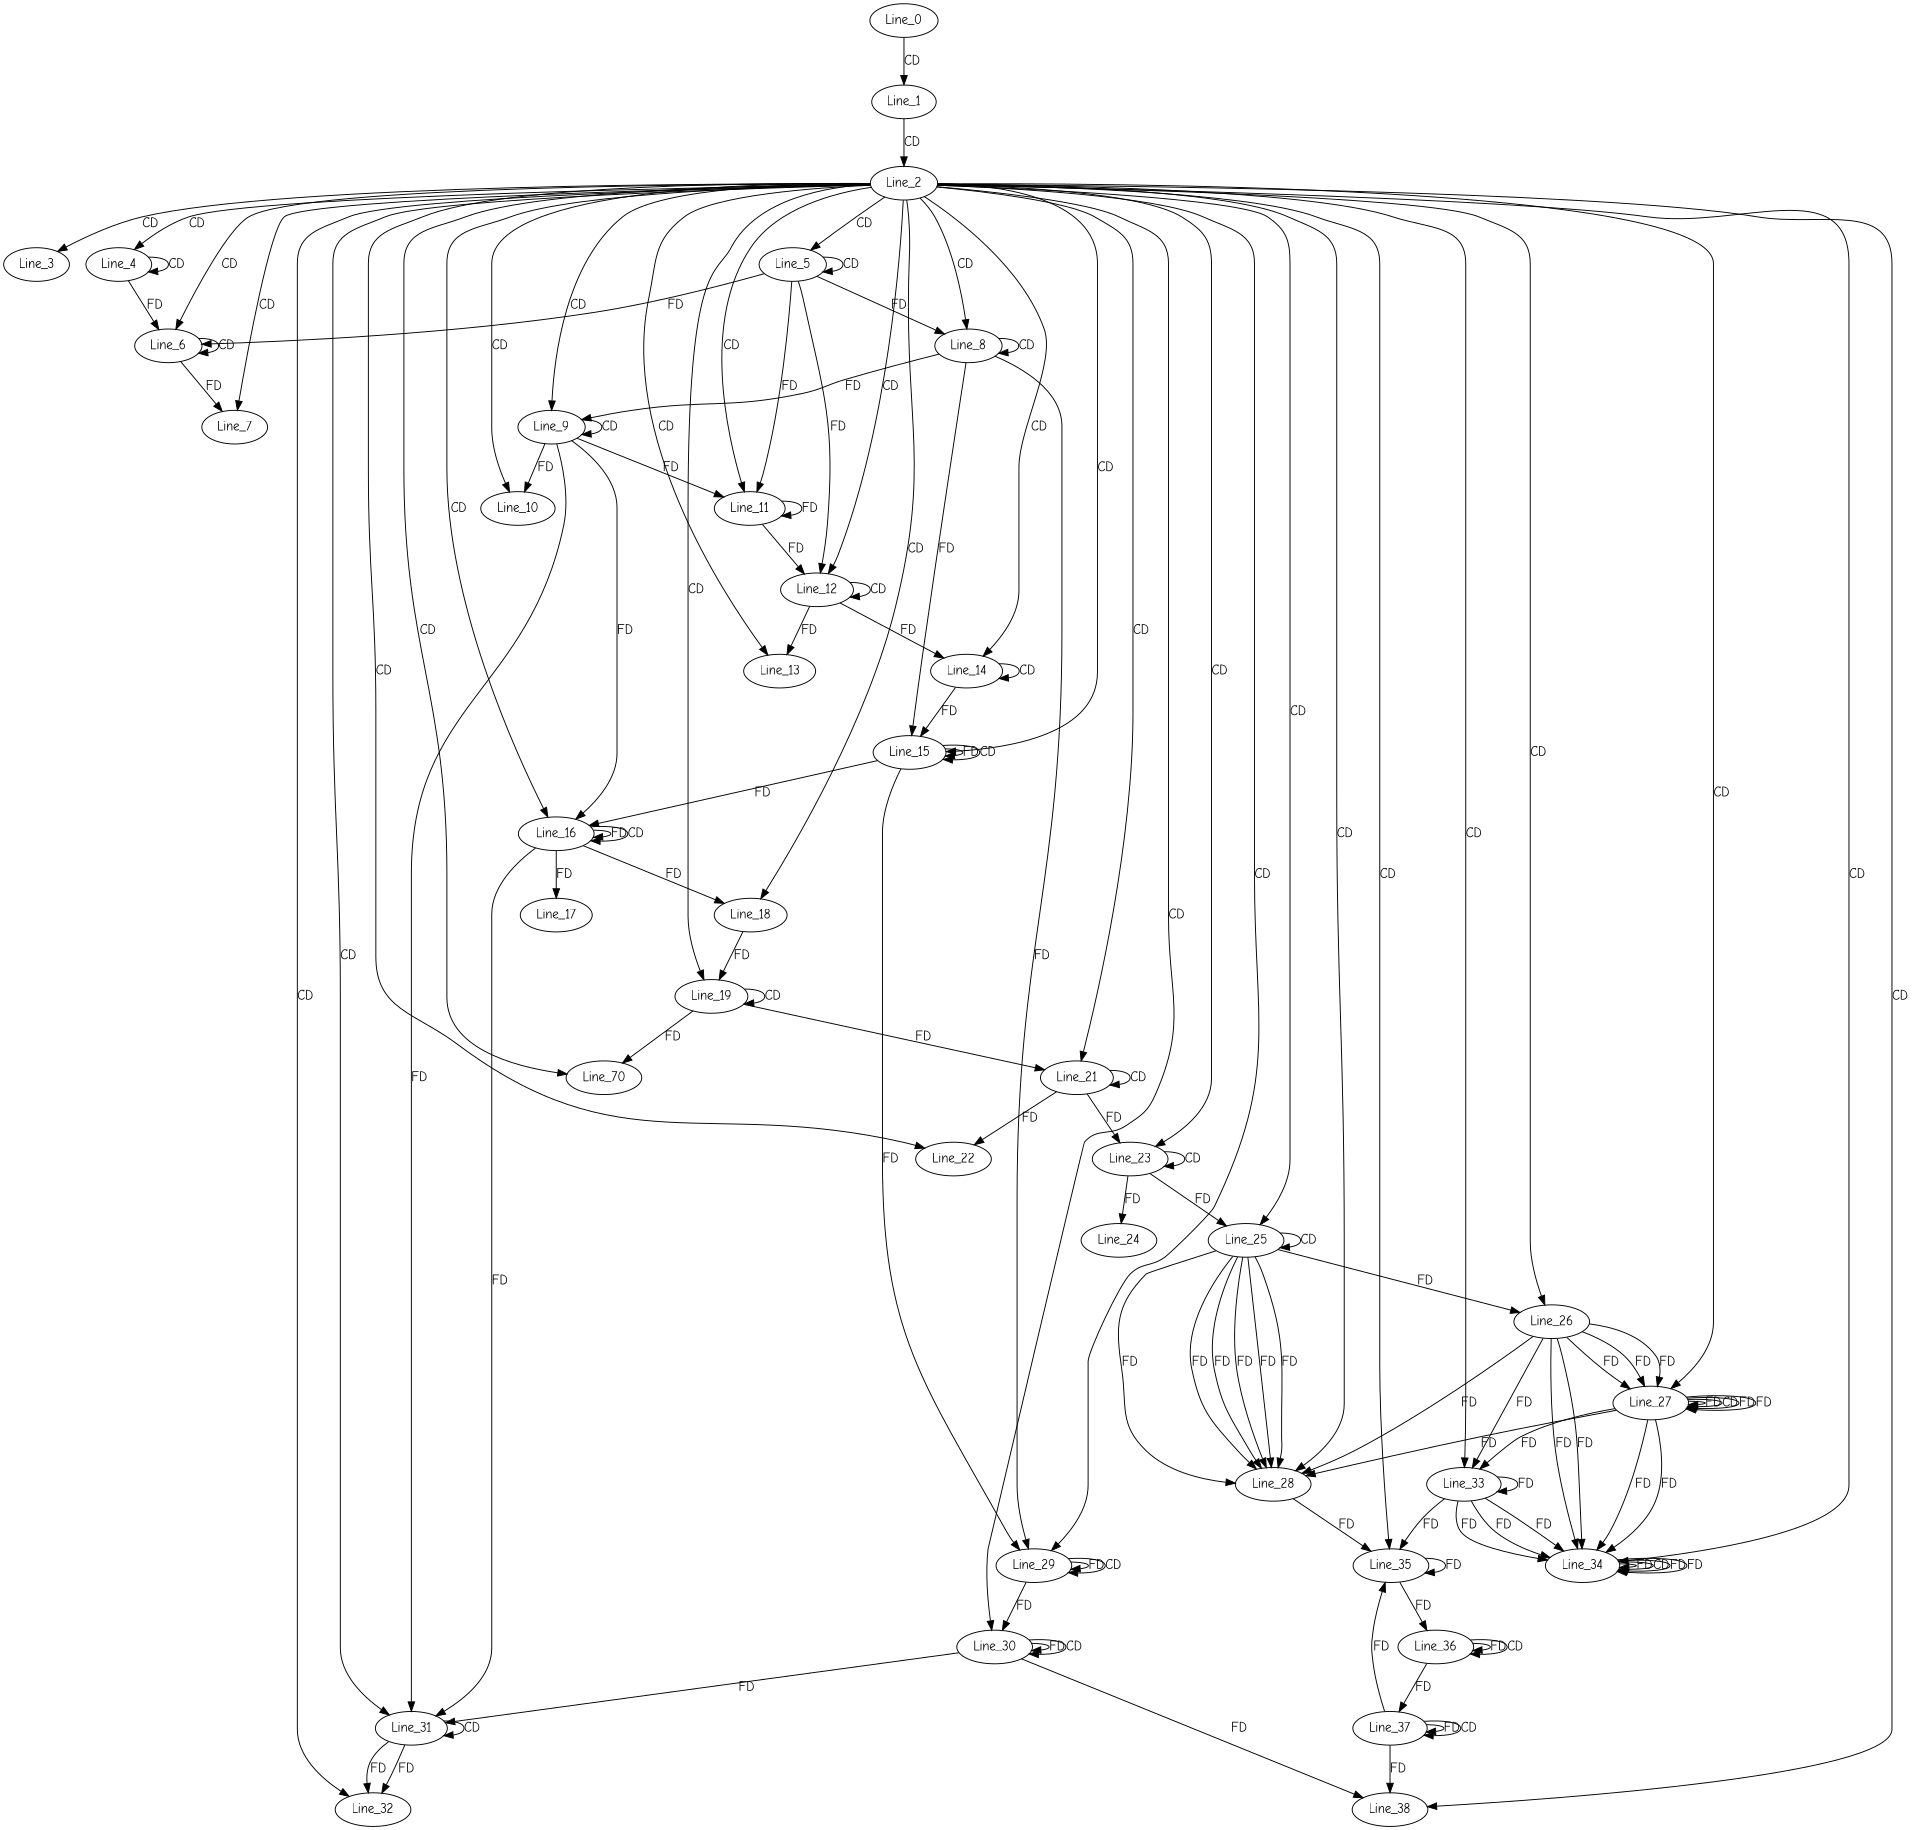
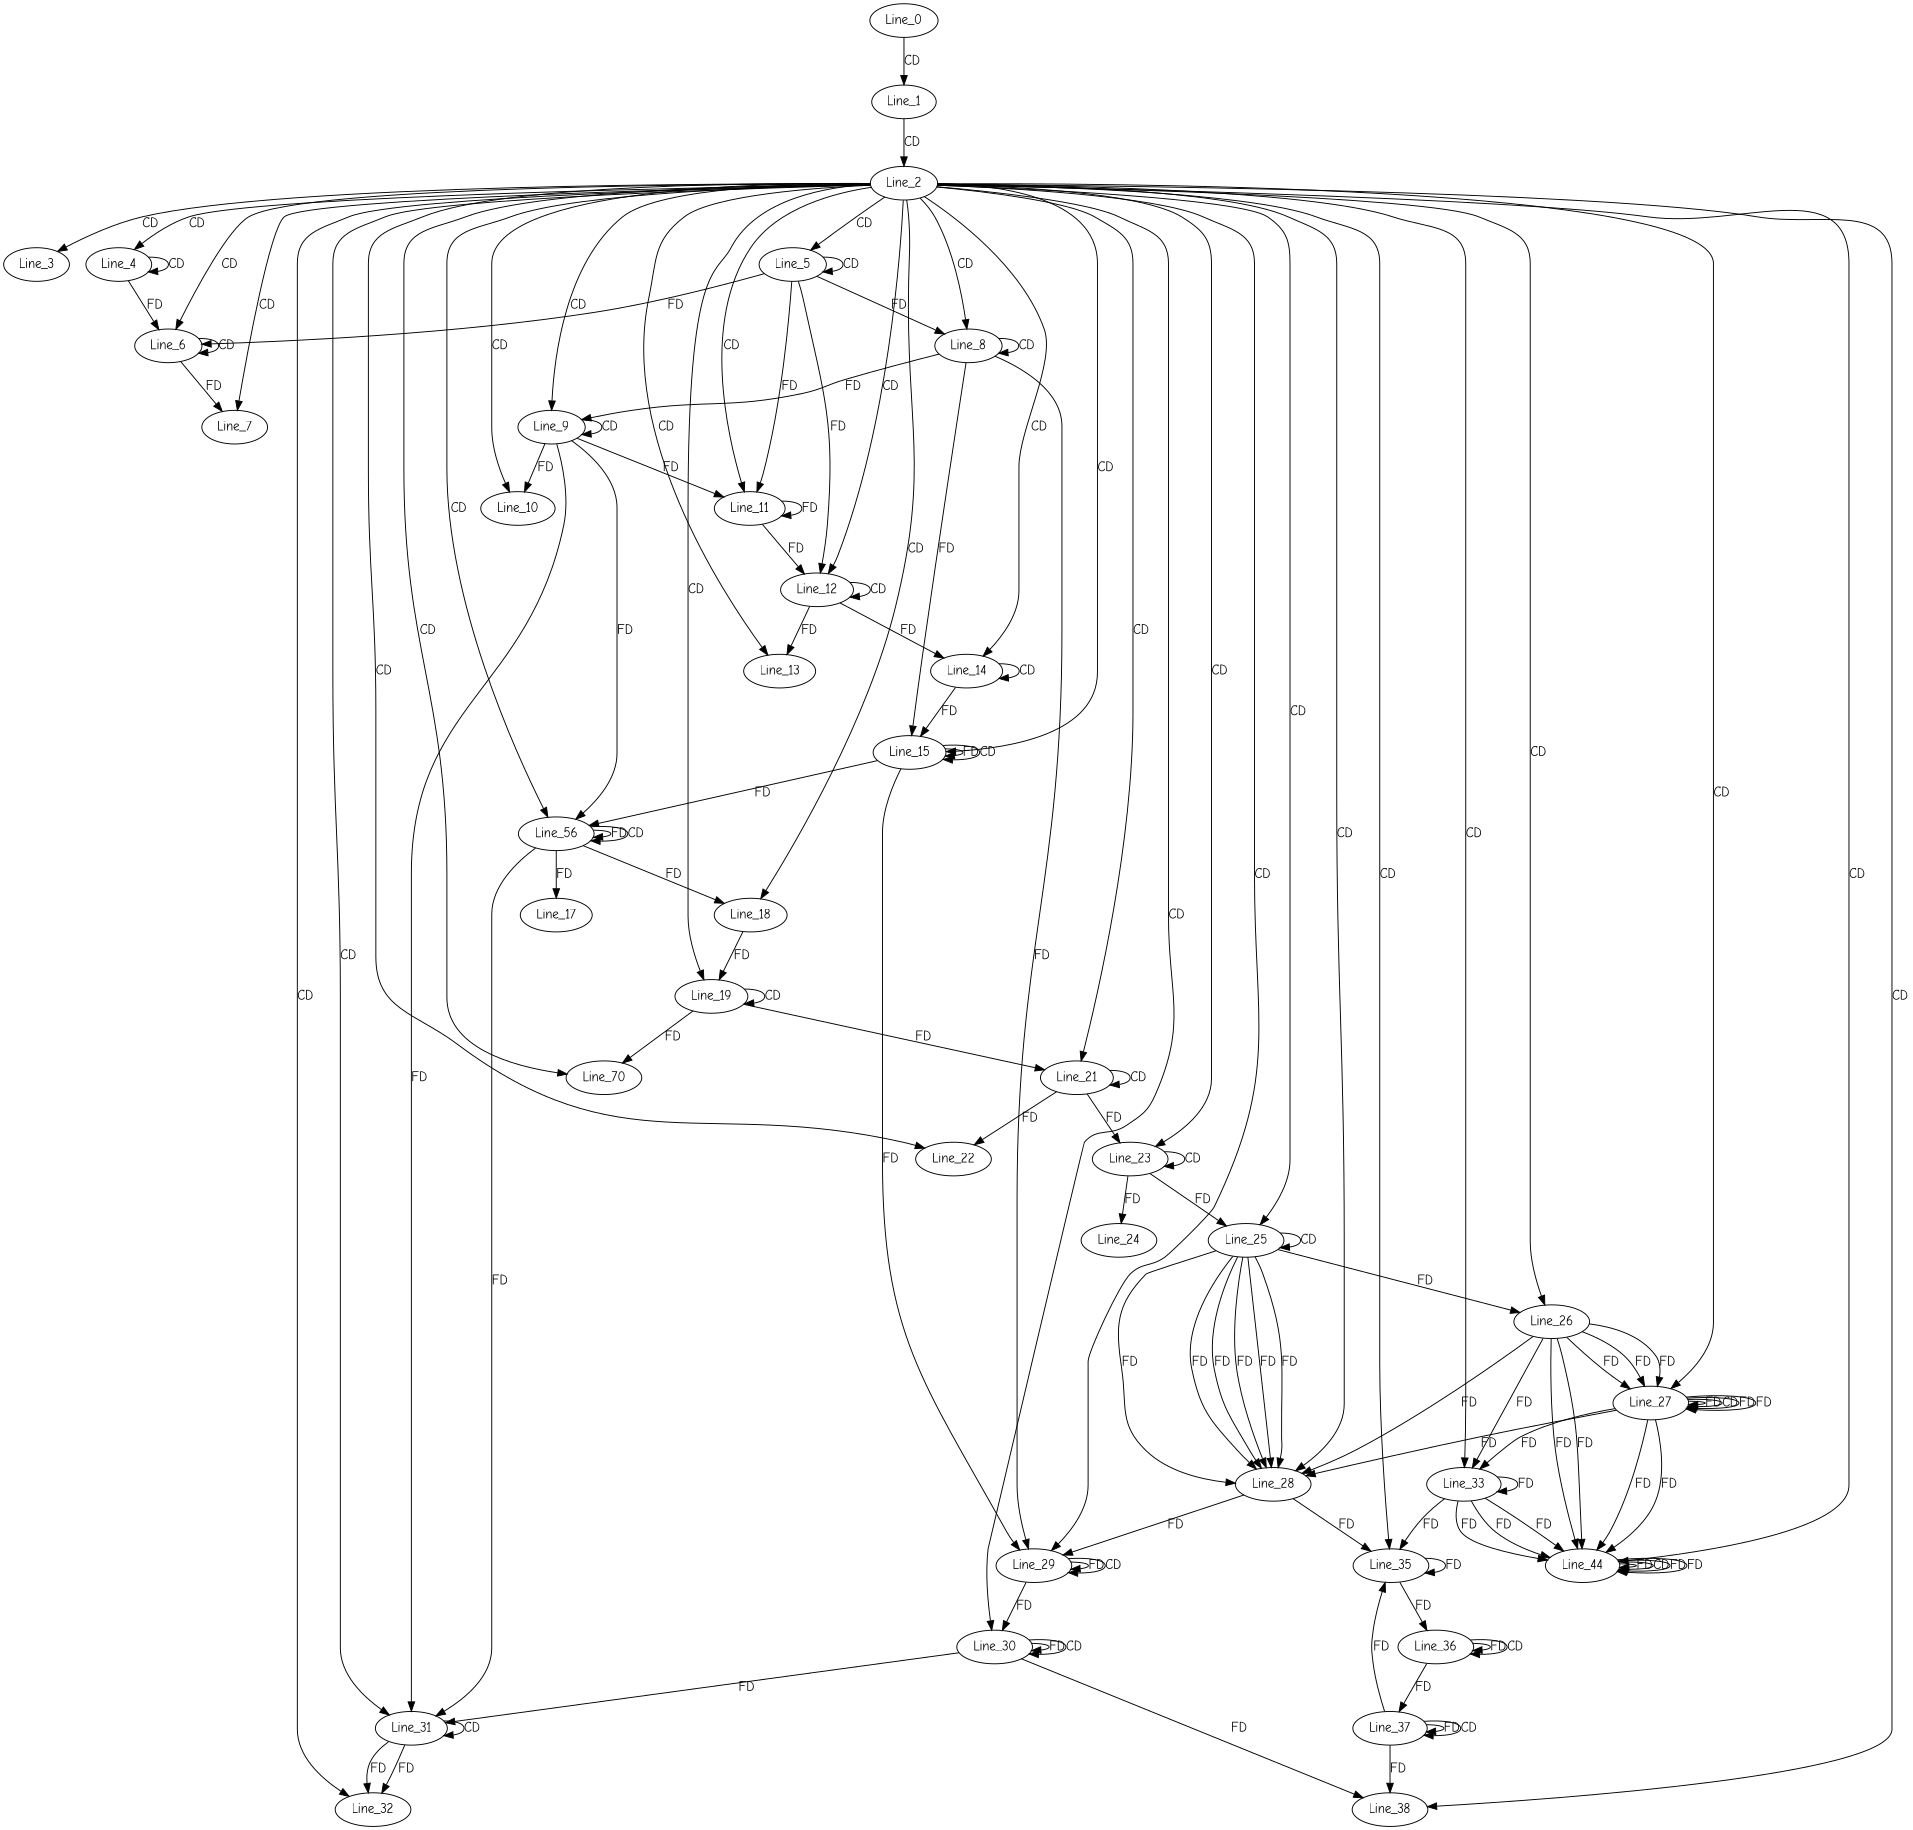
(556, 834) -> (556, 834)
none -> (1158, 1524)
(1583, 1566) -> (1583, 1566)
